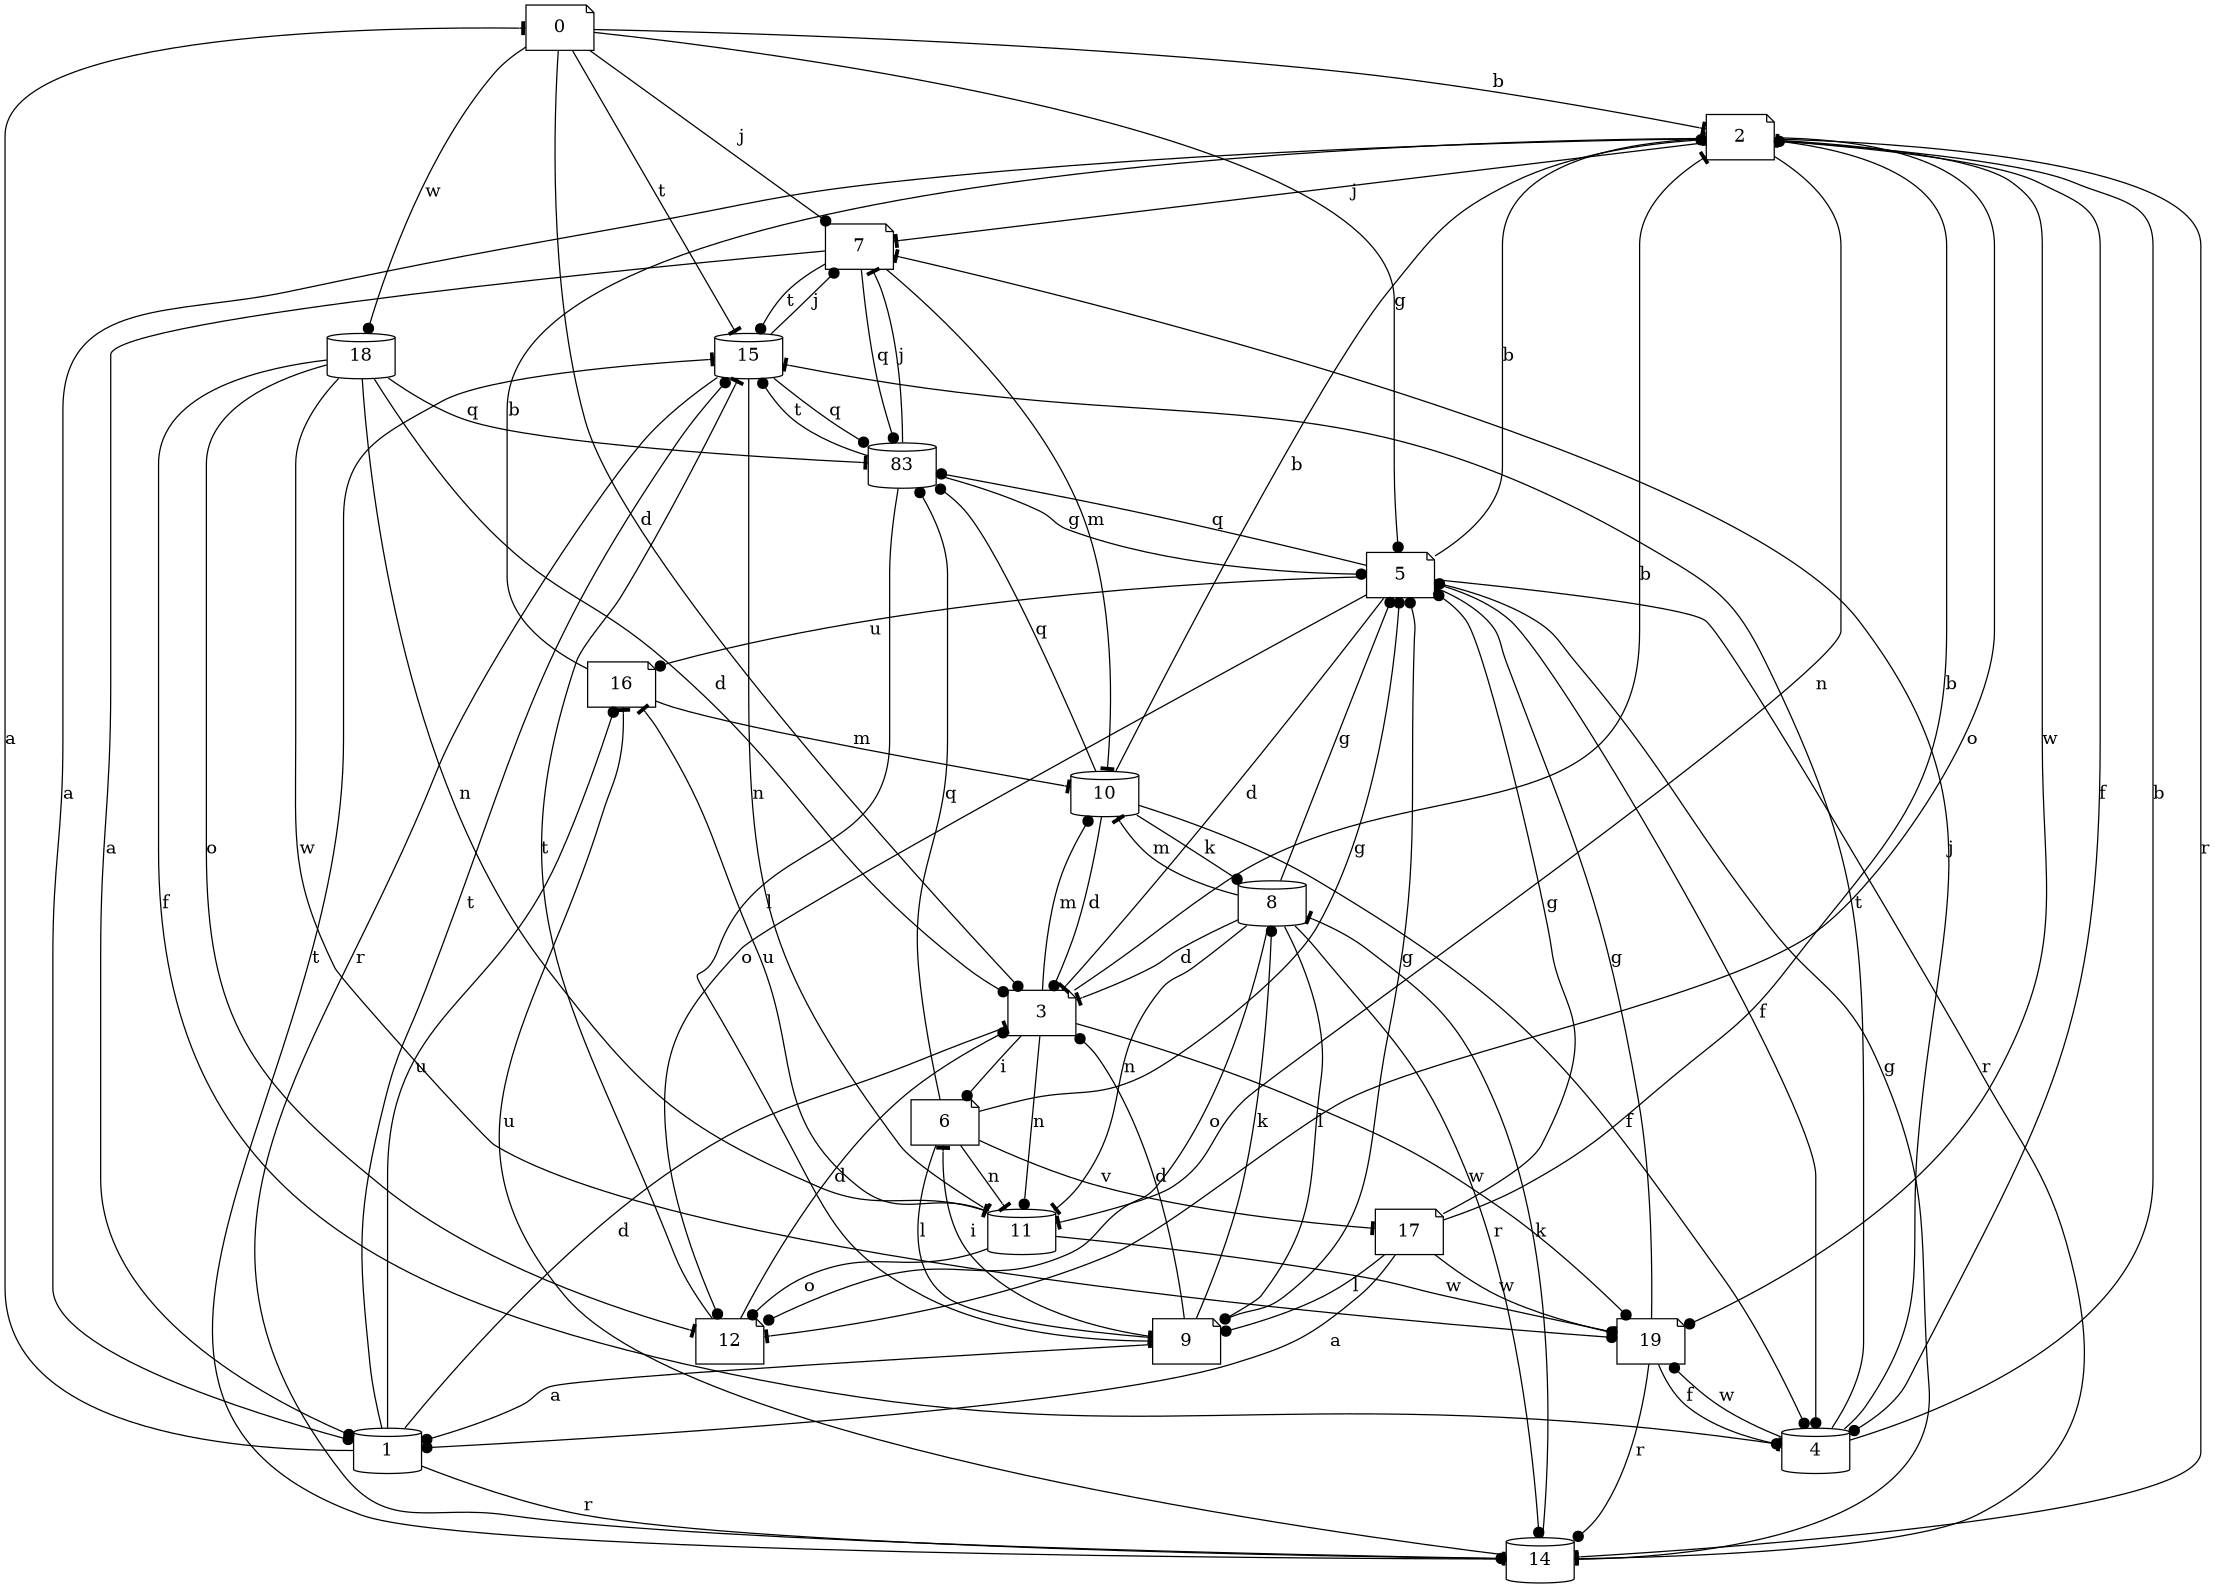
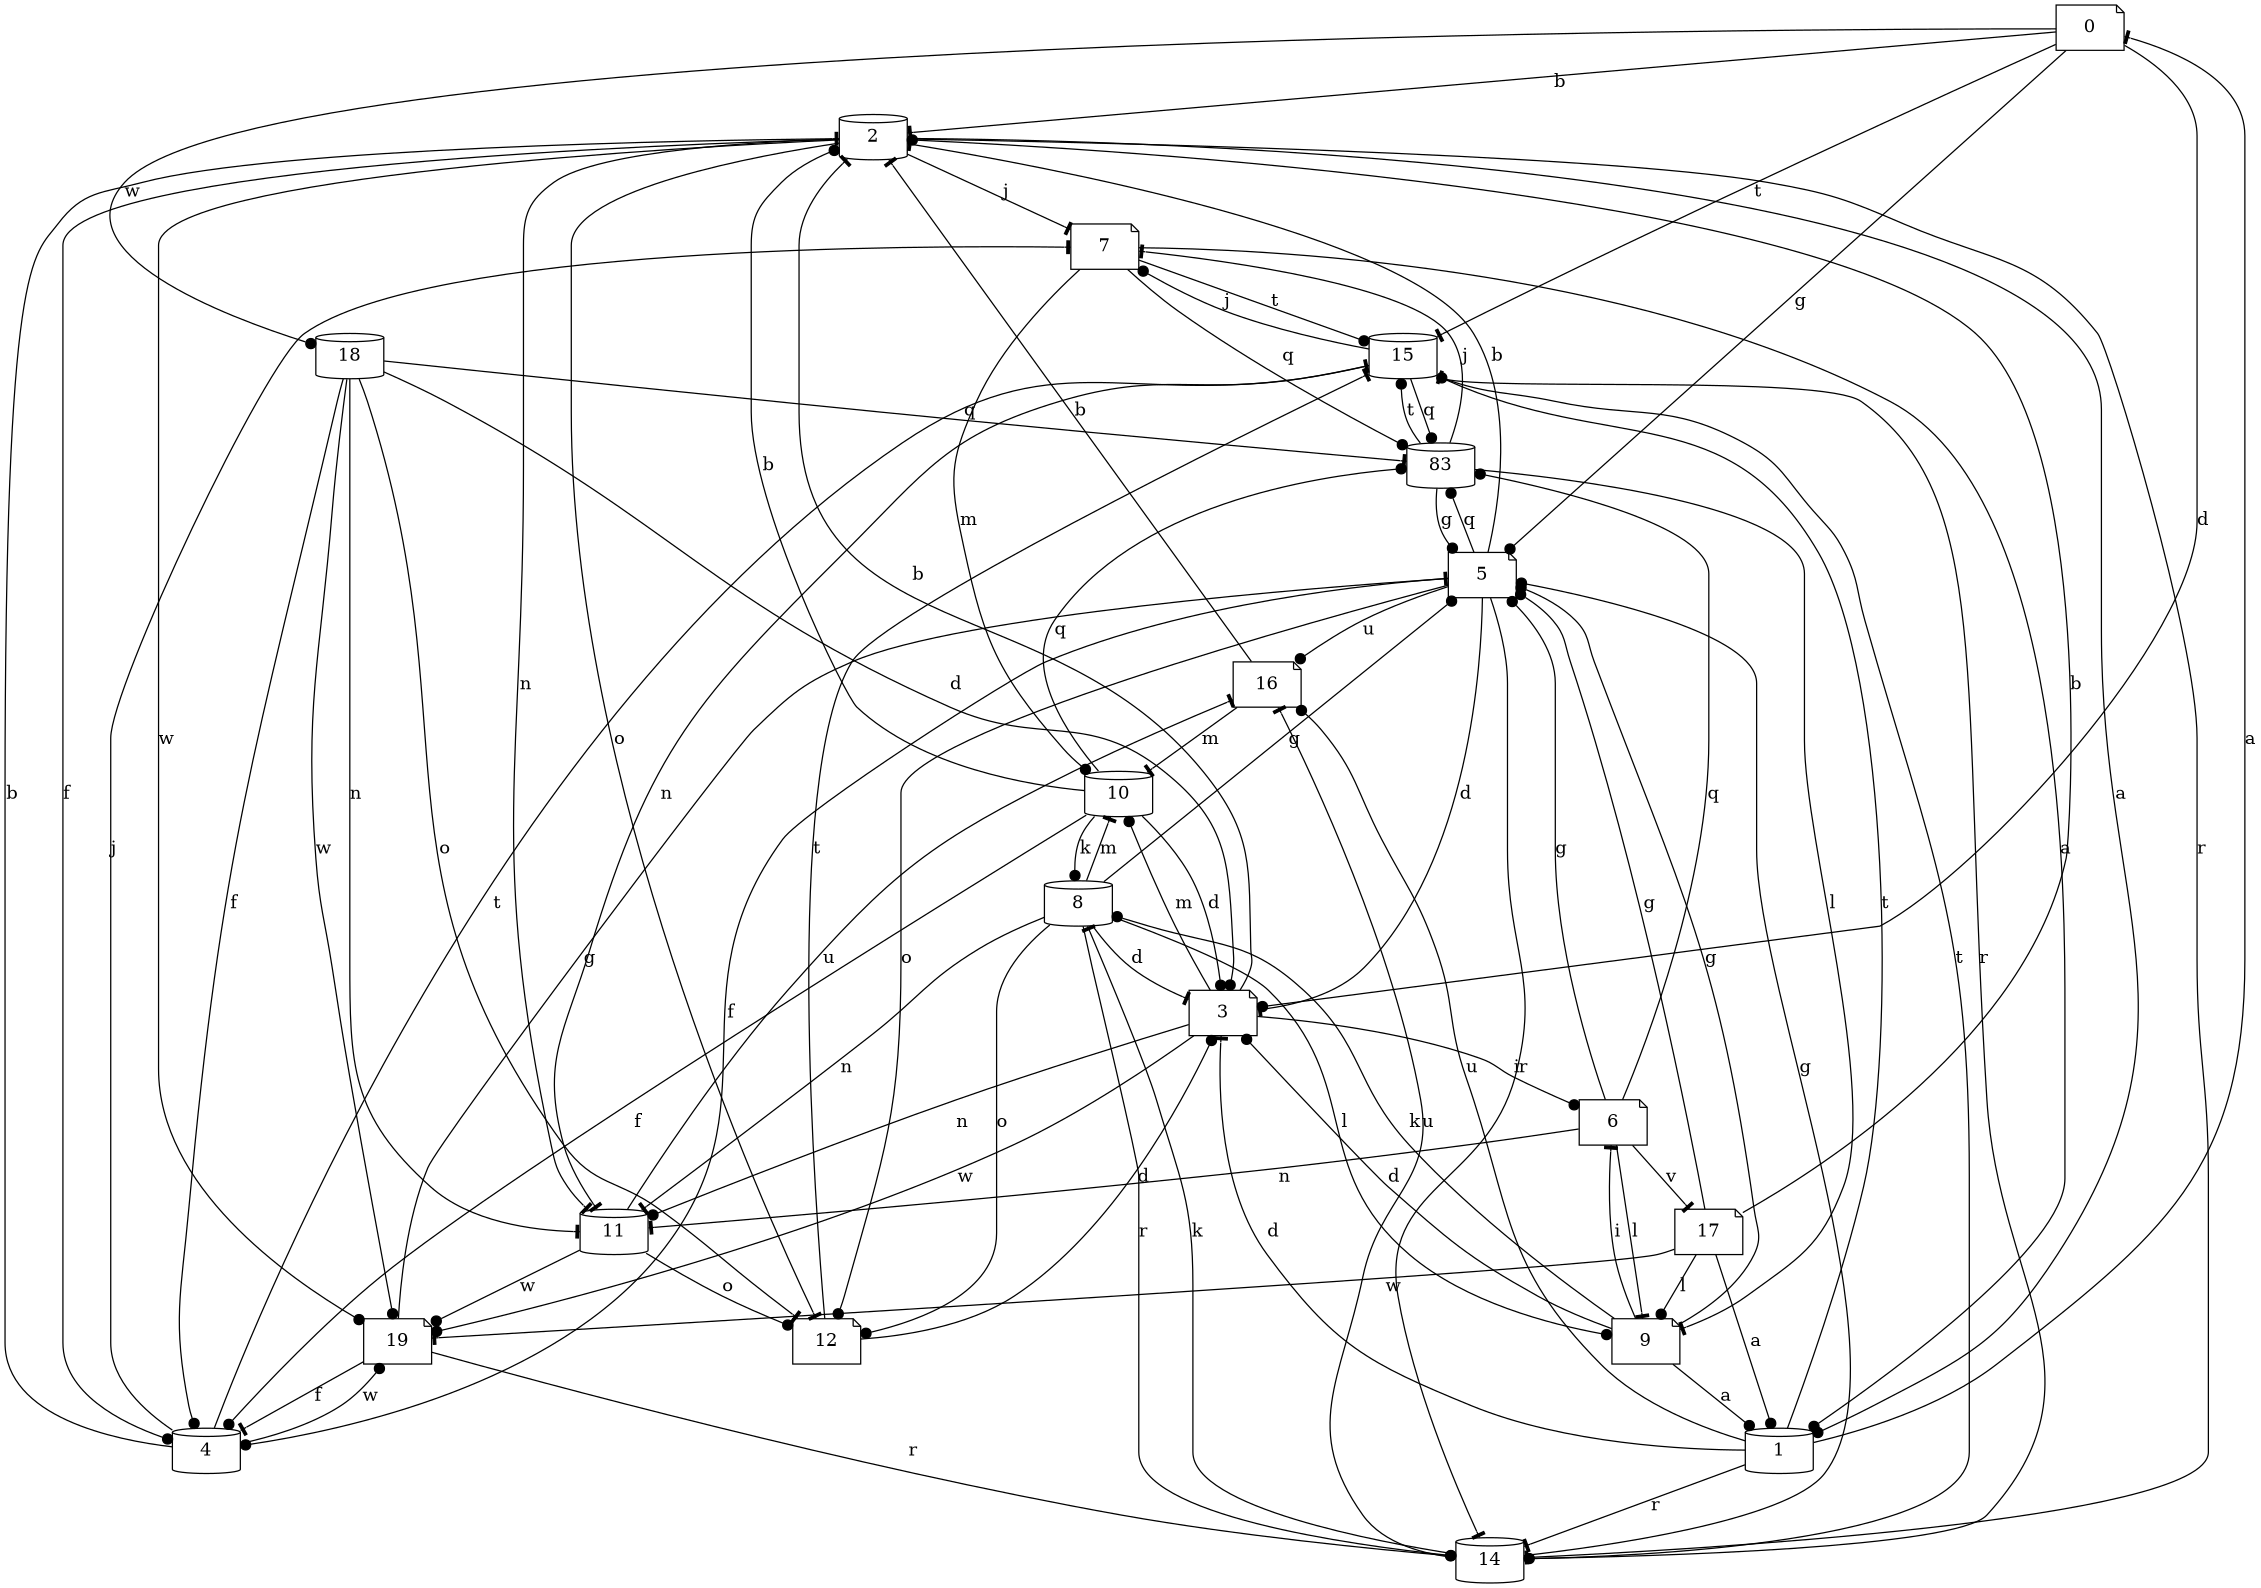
(706, 134) -> none
(1740, 137) -> (873, 137)
(1069, 486) -> (957, 515)
